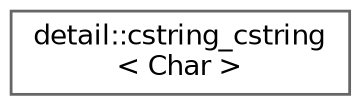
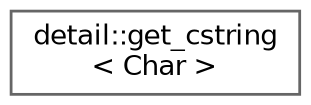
(180, 53) -> (155, 53)
